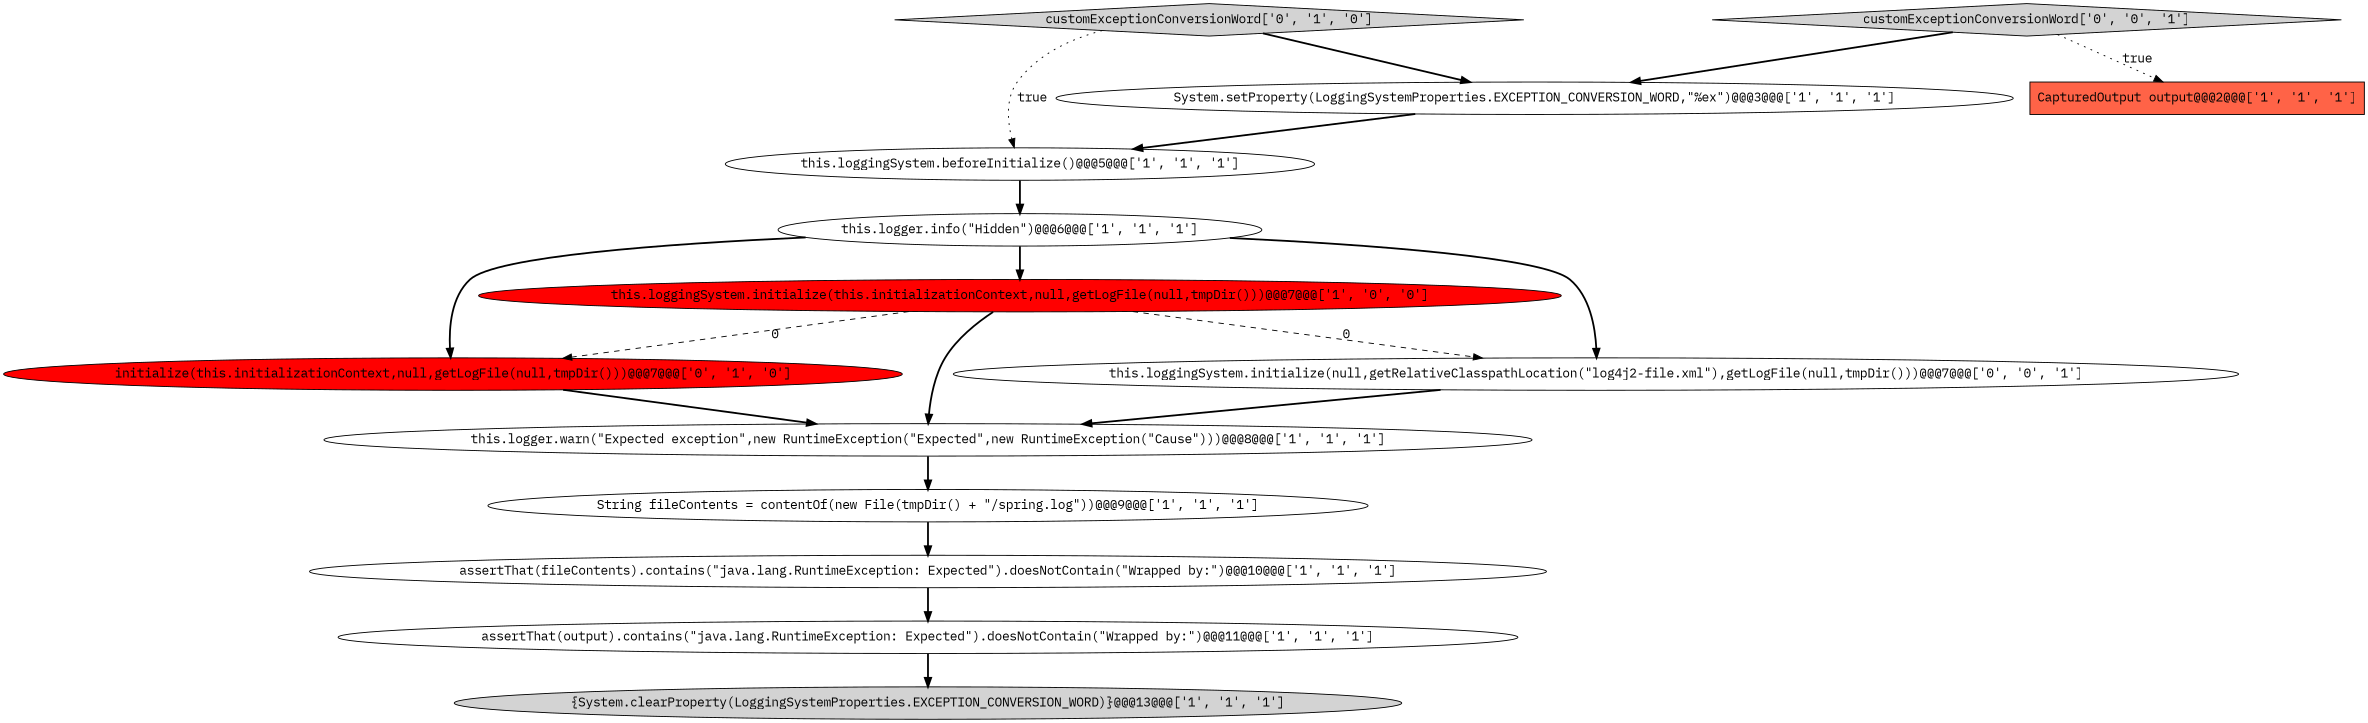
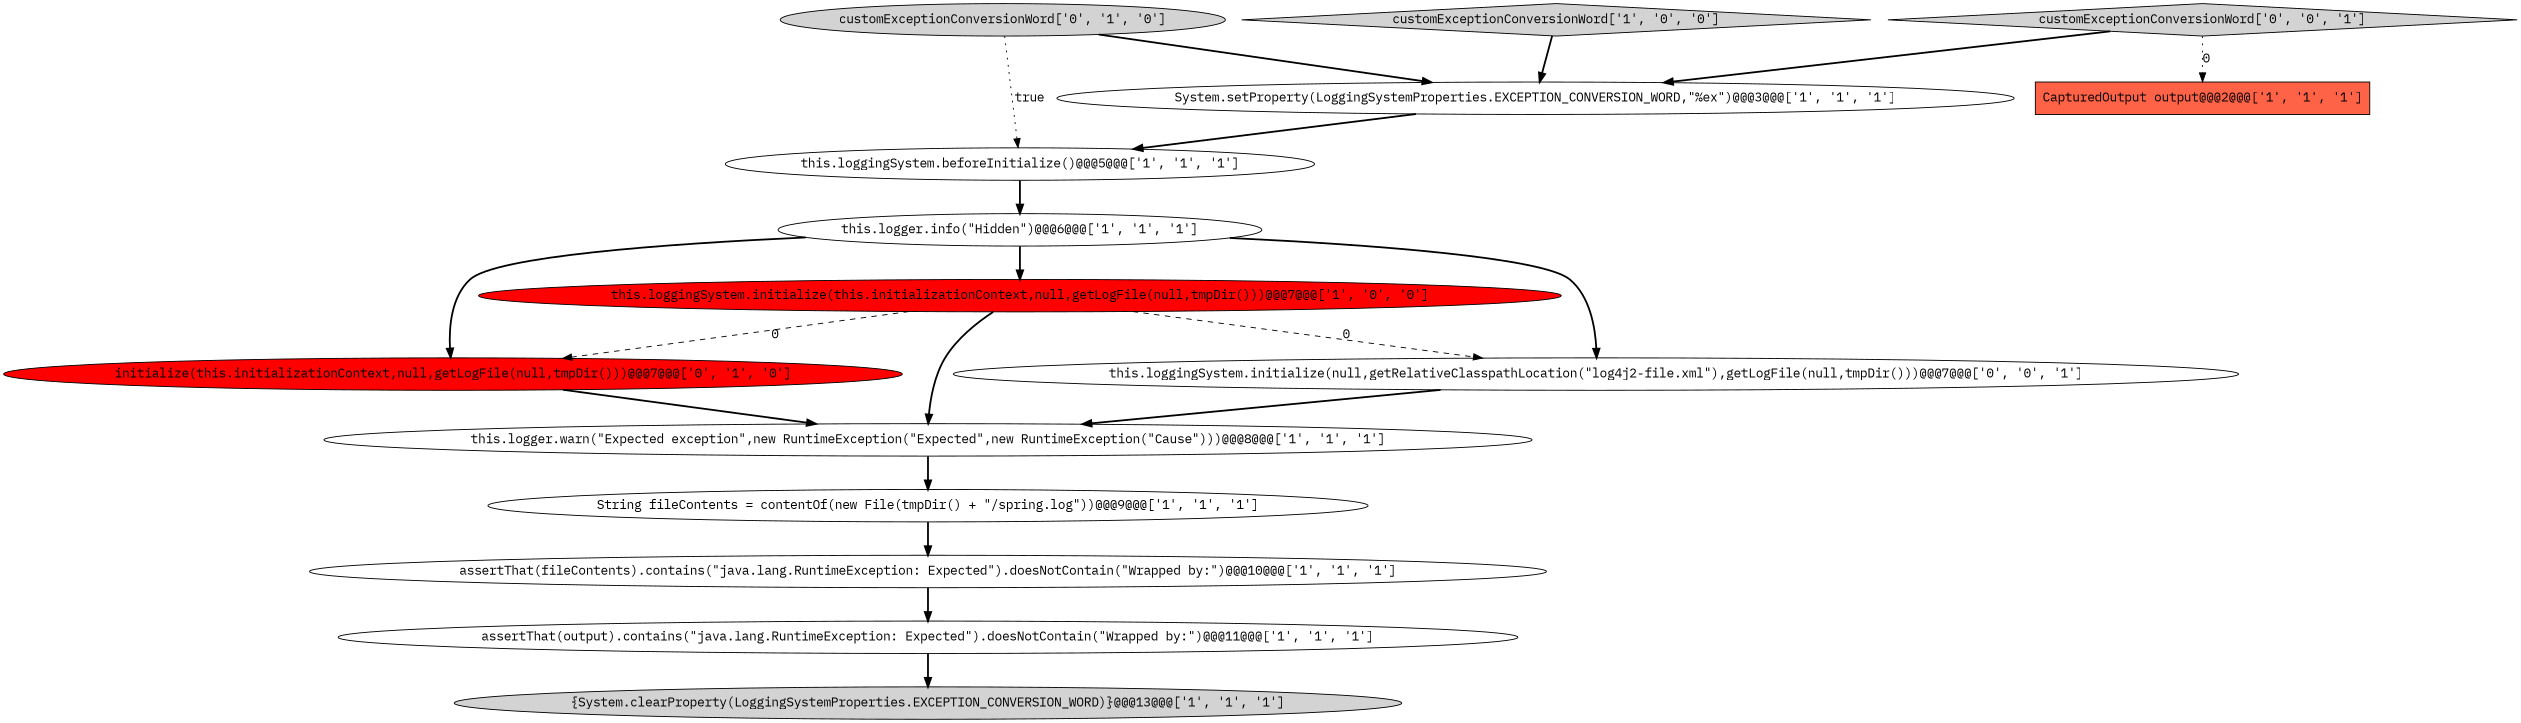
(1209, 20) -> (1003, 20)
none -> (1556, 20)
(2138, 59) -> (2207, 59)
